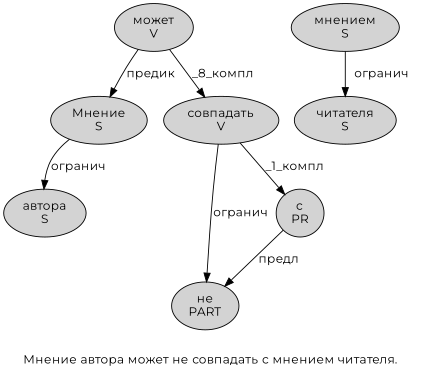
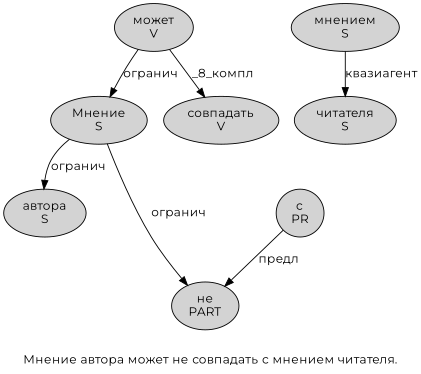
(151, 74) -> (151, 74)
(382, 74) -> (382, 74)
(259, 165) -> none
(212, 208) -> (139, 214)
